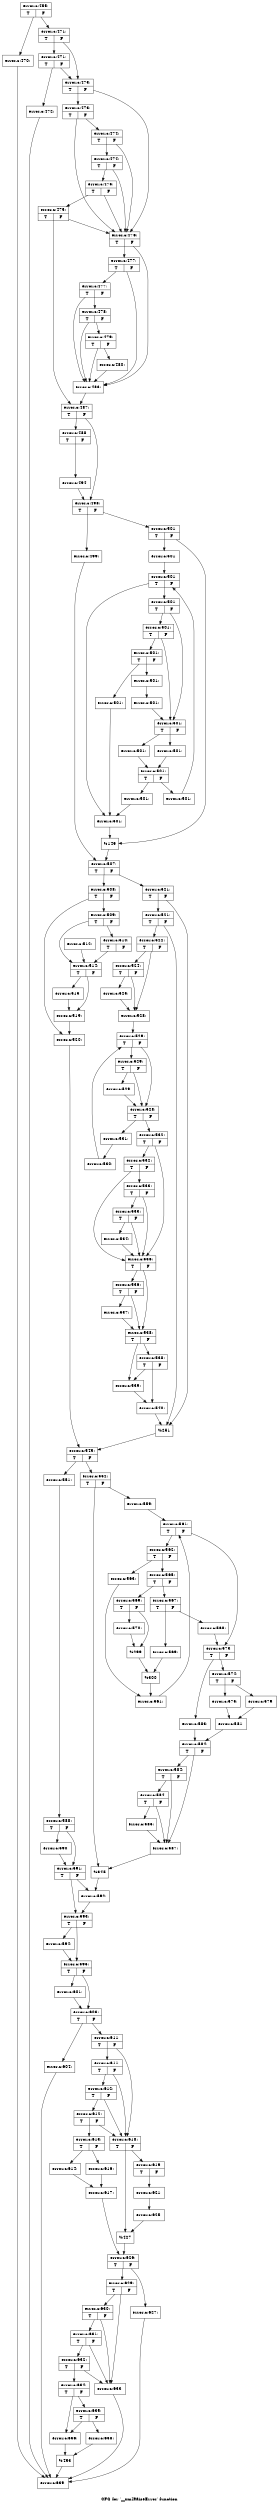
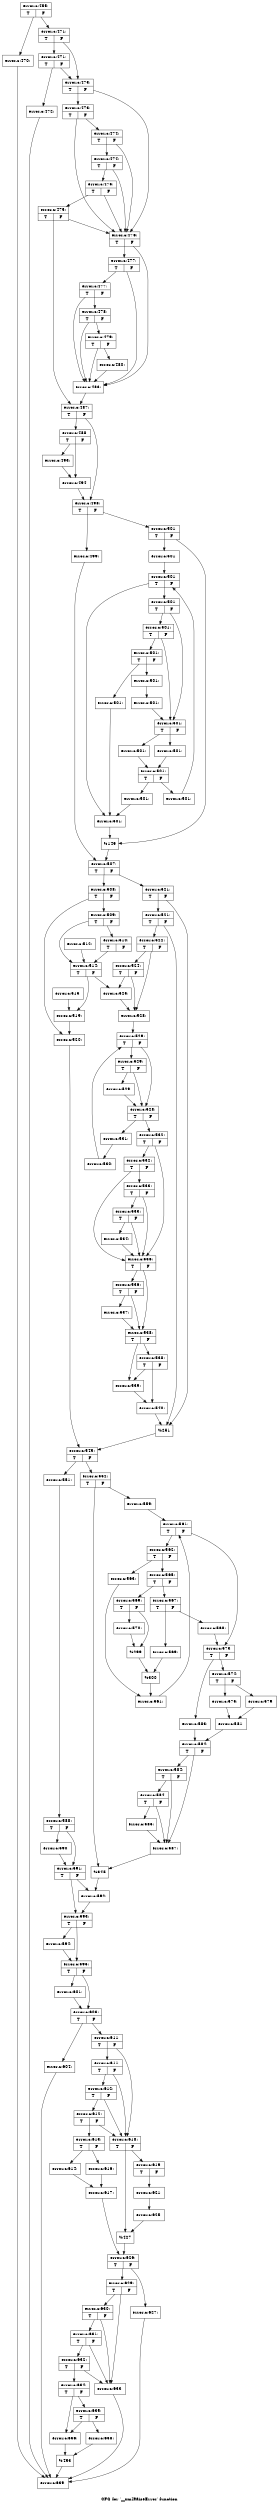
none -> (58, 461)
(77, 981) -> (101, 981)
